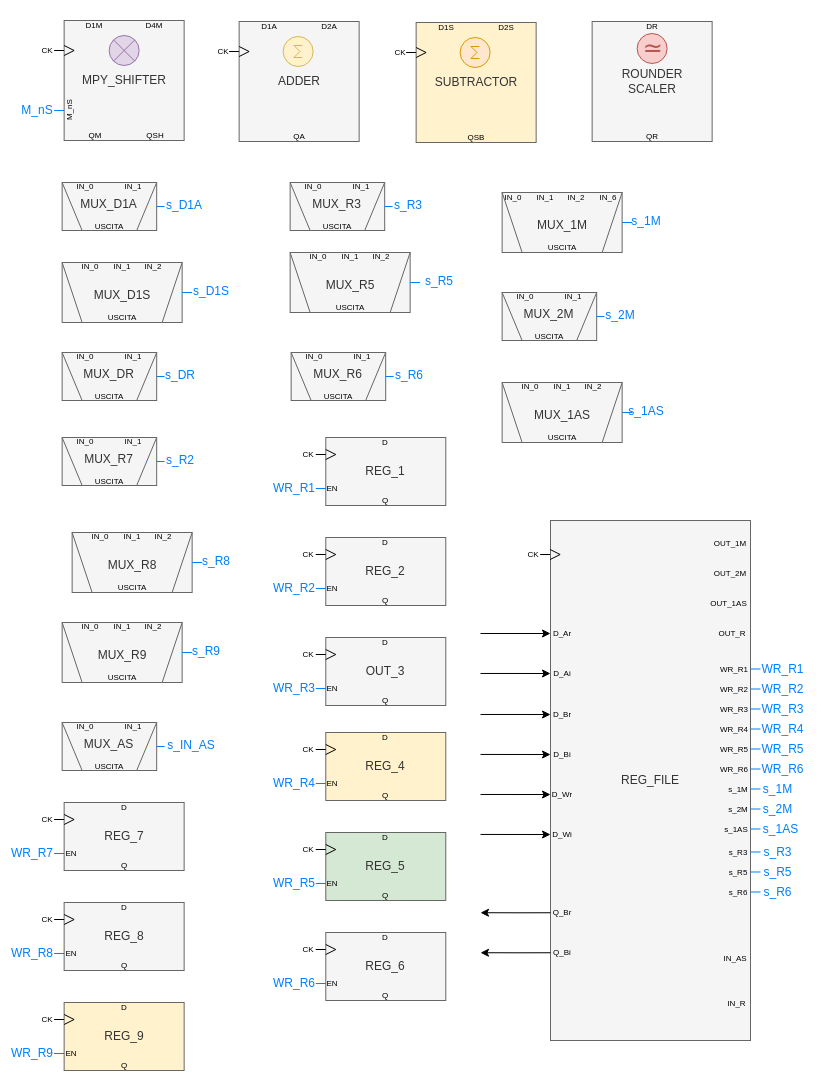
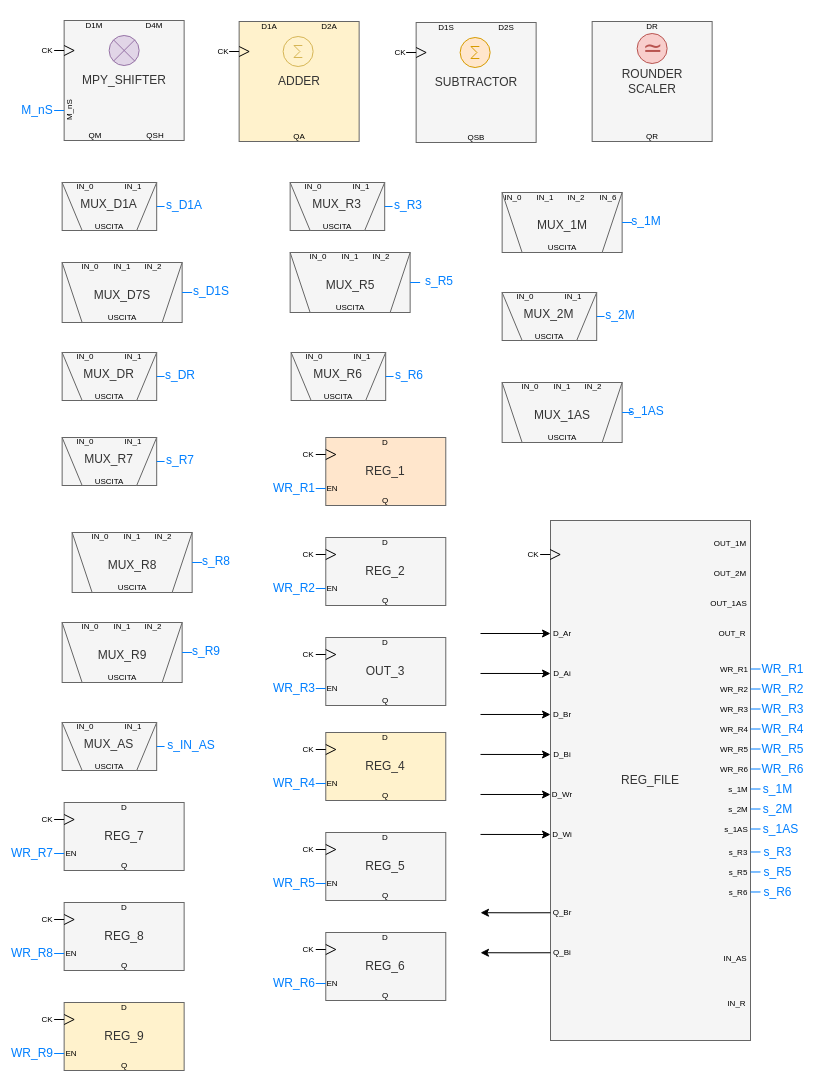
(299, 82) -> (299, 82)
(476, 83) -> (476, 83)
(123, 296) -> (123, 296)
(181, 461) -> (181, 461)
(386, 472) -> (386, 472)
(386, 867) -> (386, 867)
